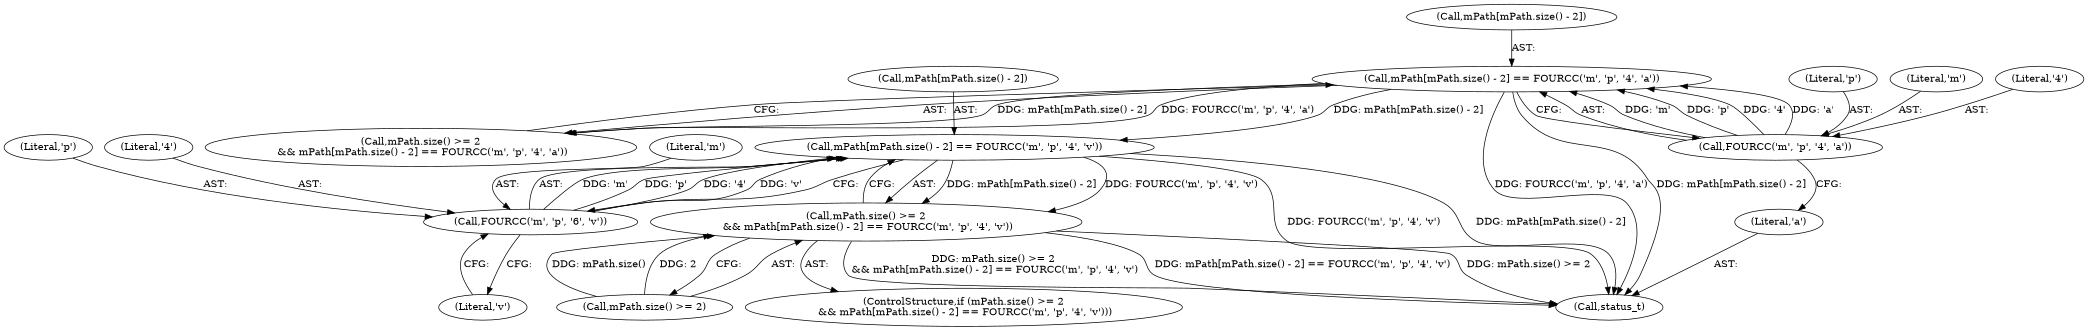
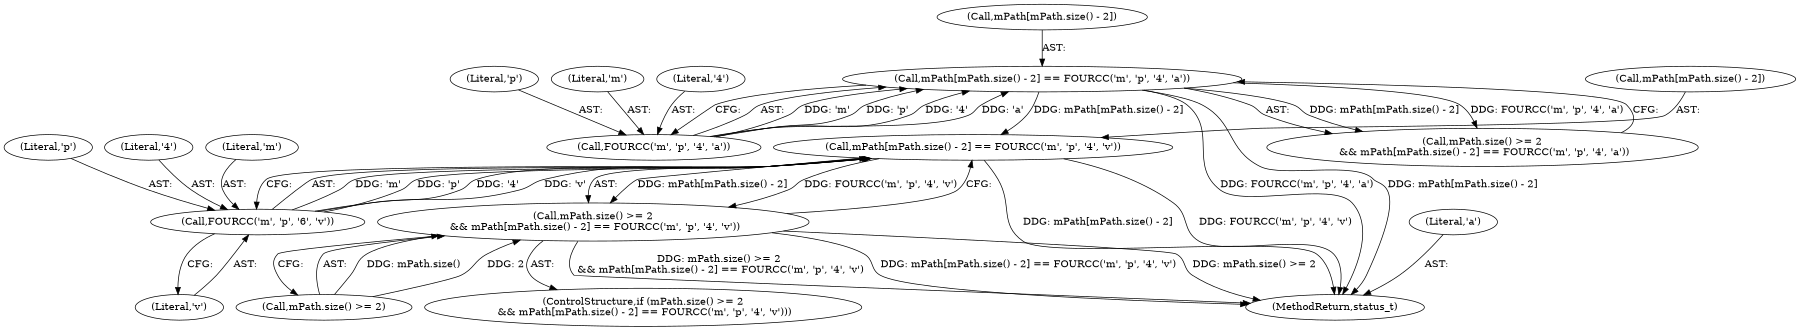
(1815, 181) -> none
(478, 265) -> (247, 265)
(1609, 307) -> (1335, 307)
